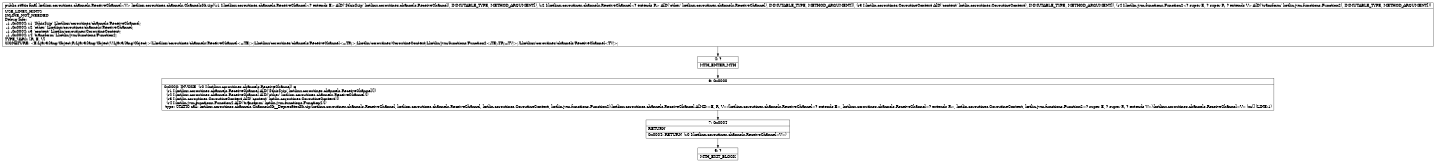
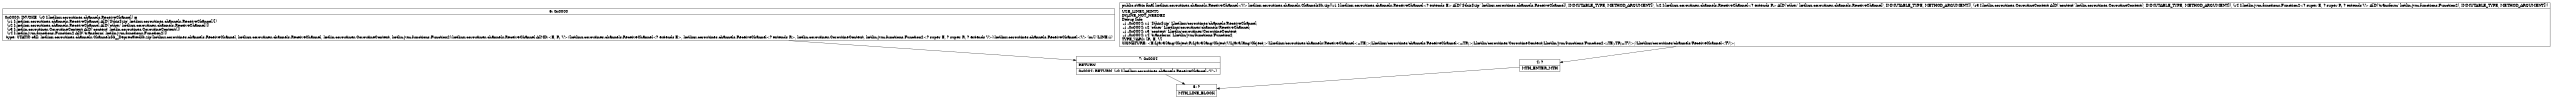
(718, 72) -> (1370, 78)
(718, 157) -> (1196, 93)
